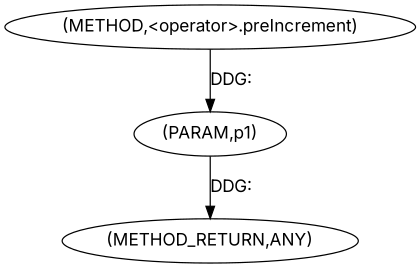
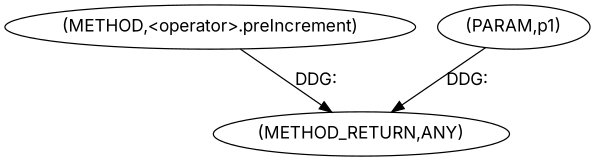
(210, 74) -> (281, 77)
